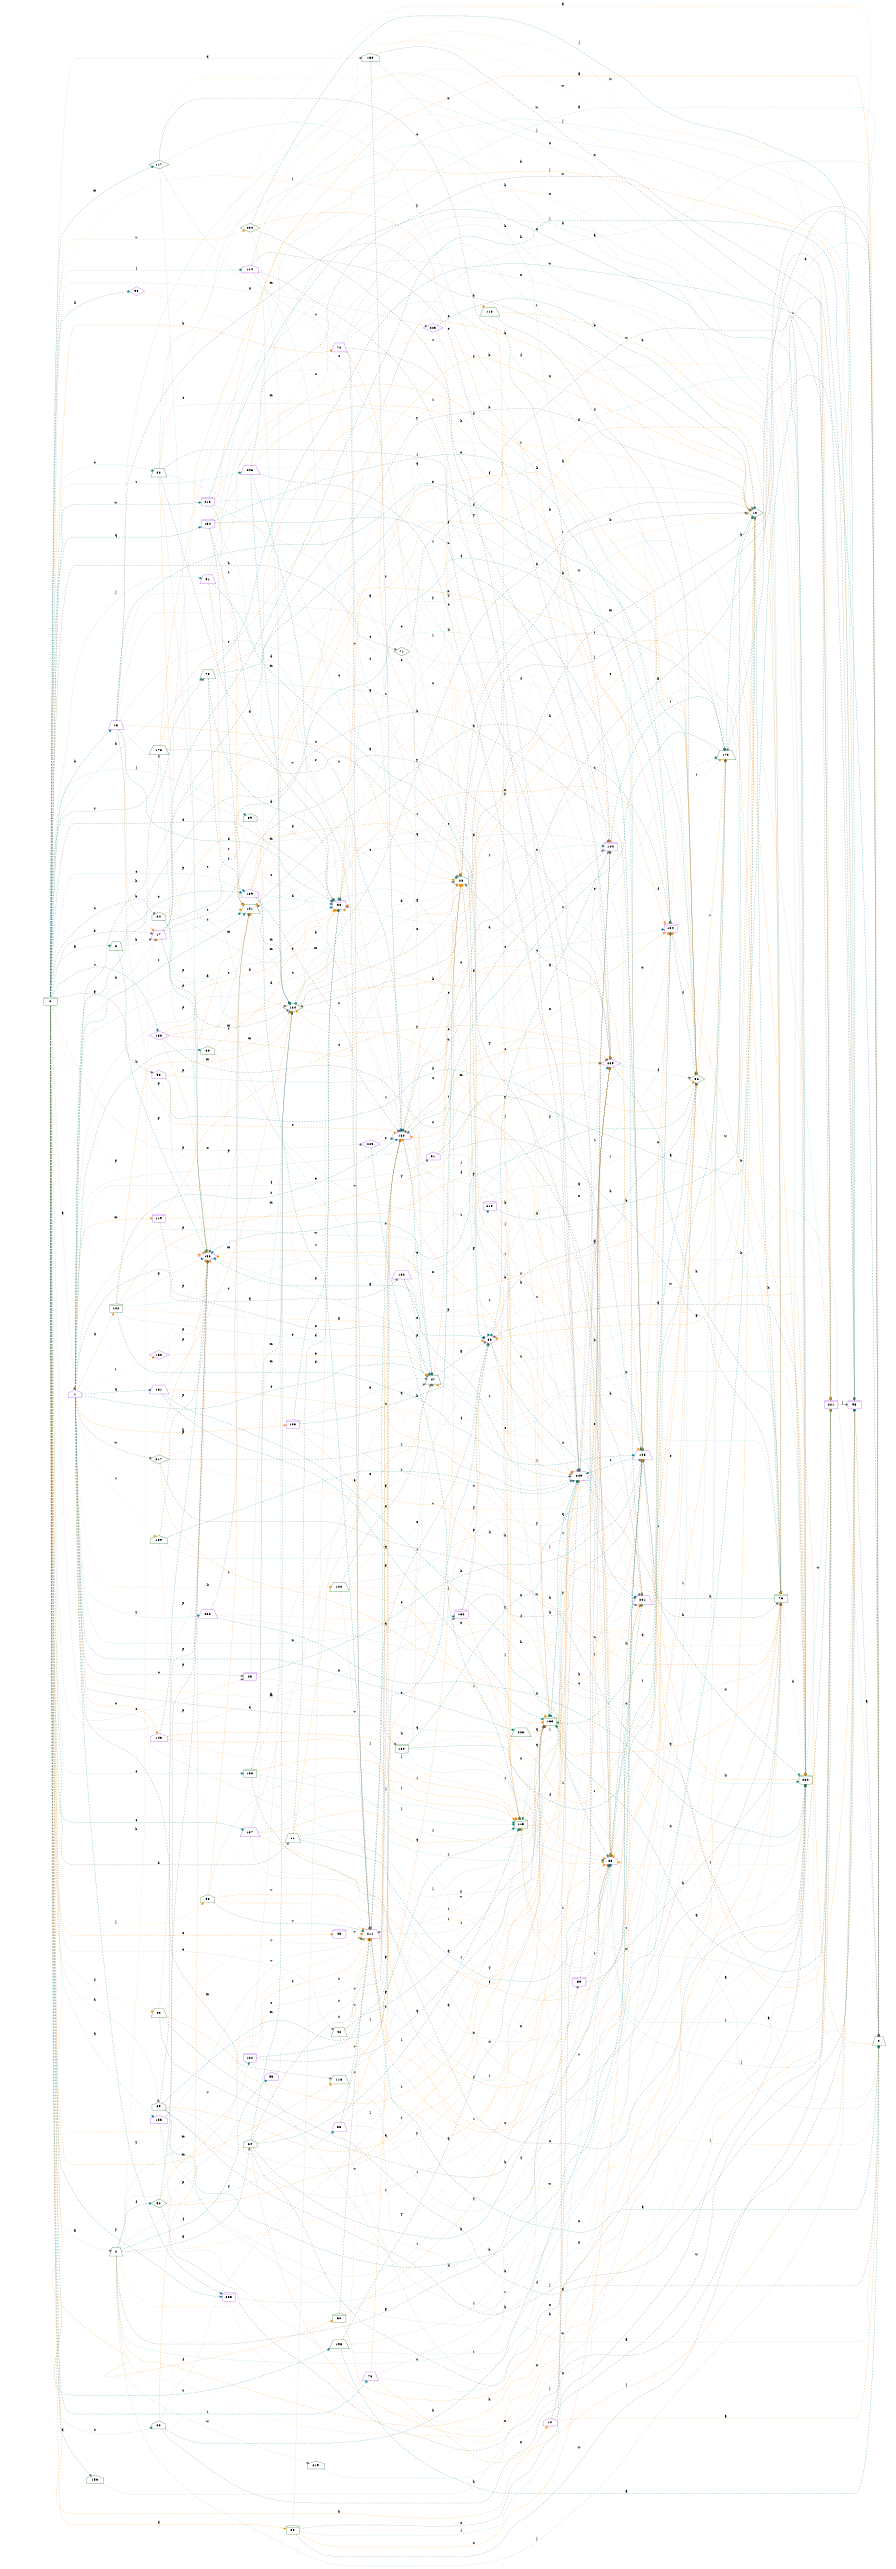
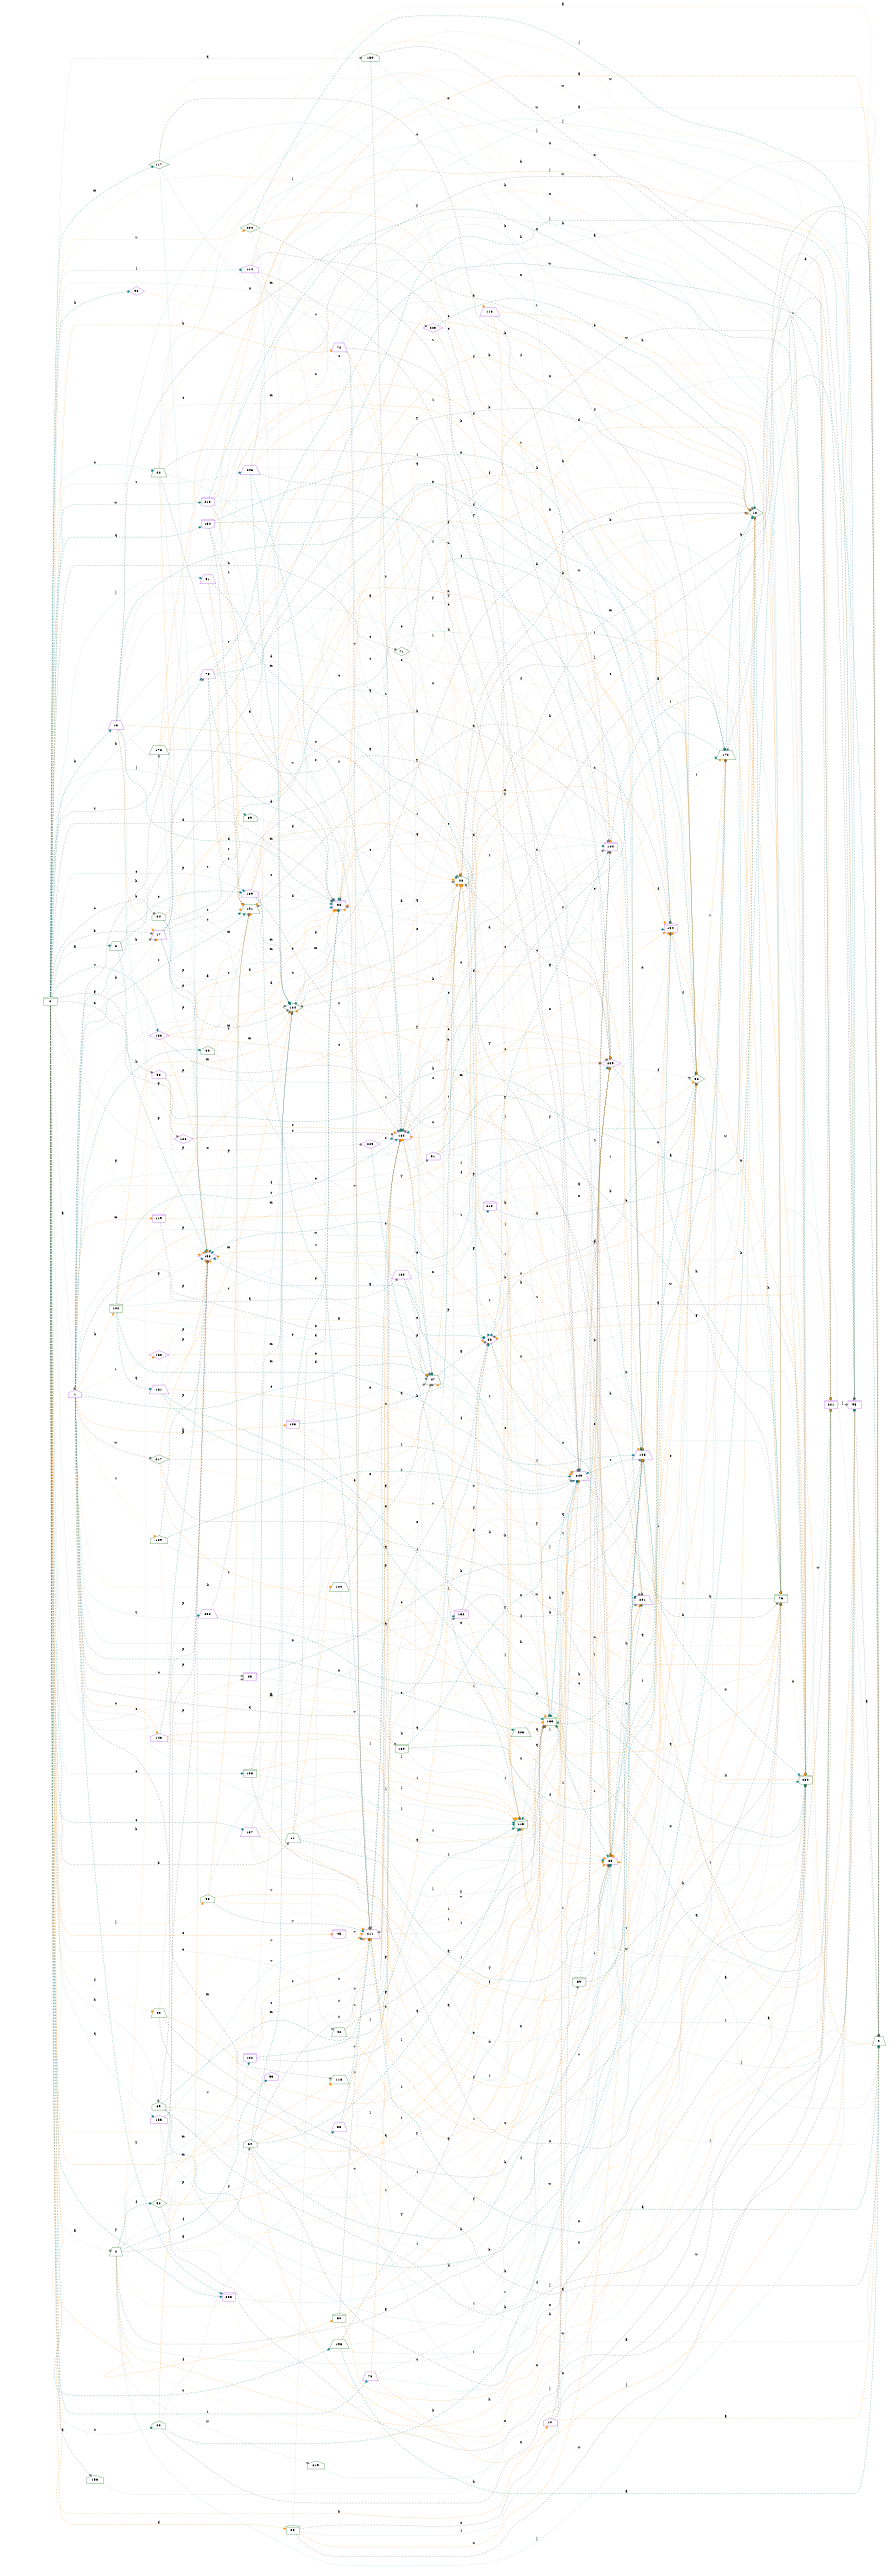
(490, 312) -> (490, 312)
(208, 674) -> (208, 674)
none -> (183, 1139)
(115, 1392) -> (121, 1358)
(579, 1982) -> (579, 1982)
